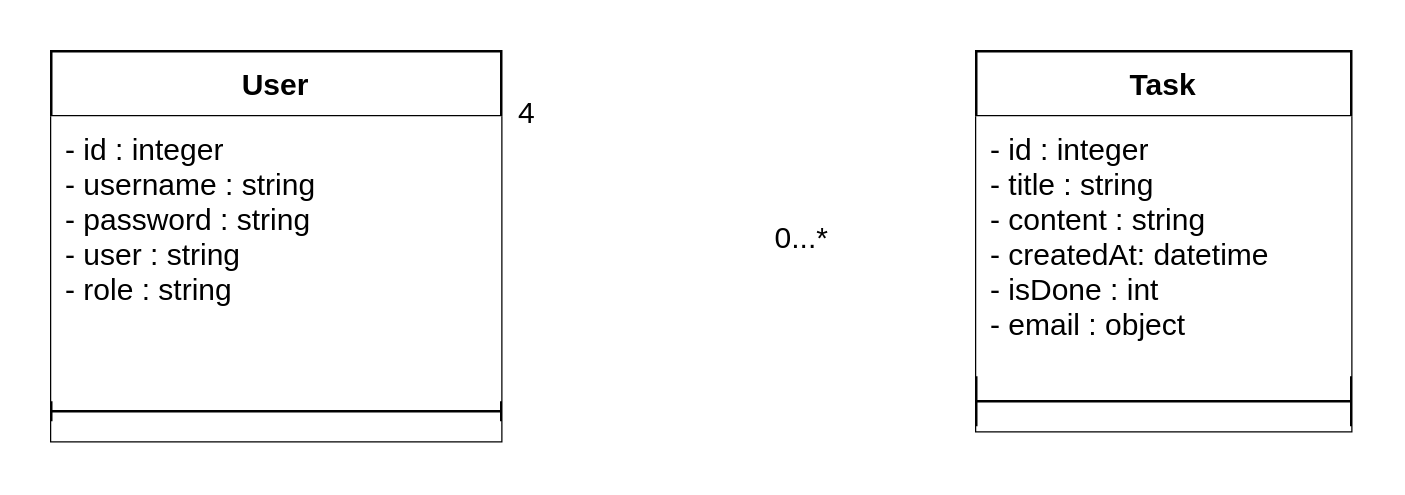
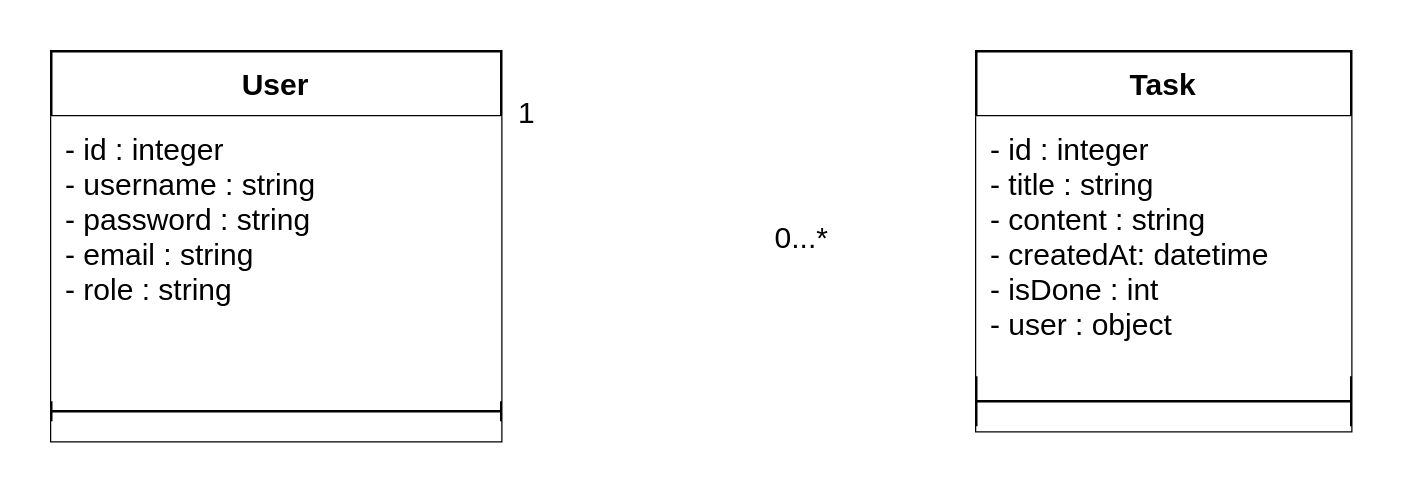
(528, 114) -> (528, 114)
(159, 150) -> (159, 150)
(1084, 150) -> (1084, 150)
